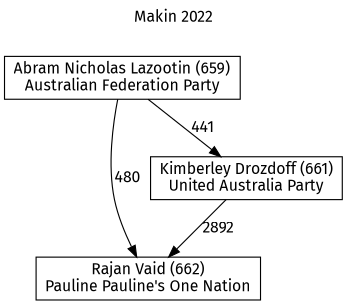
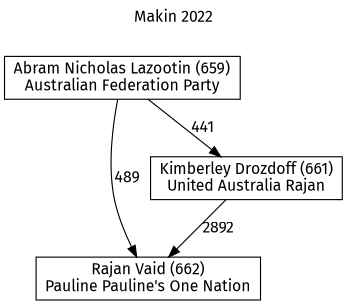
(127, 178) -> (127, 178)
(246, 178) -> (246, 178)
